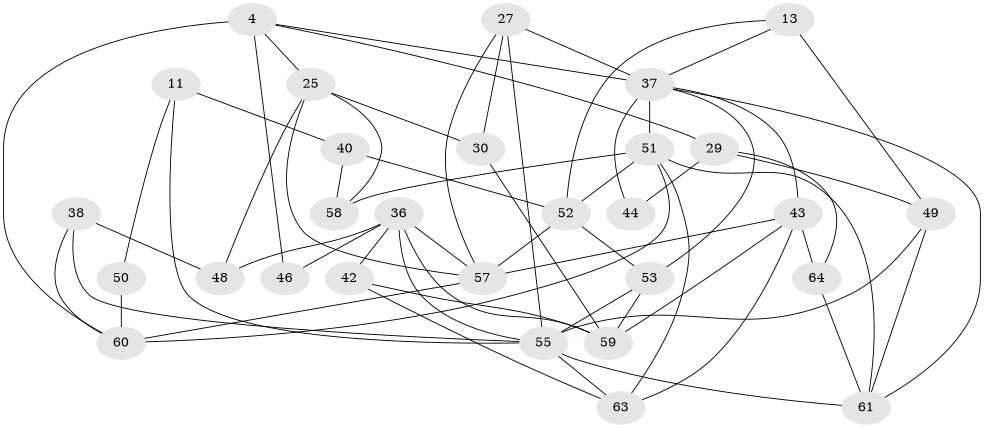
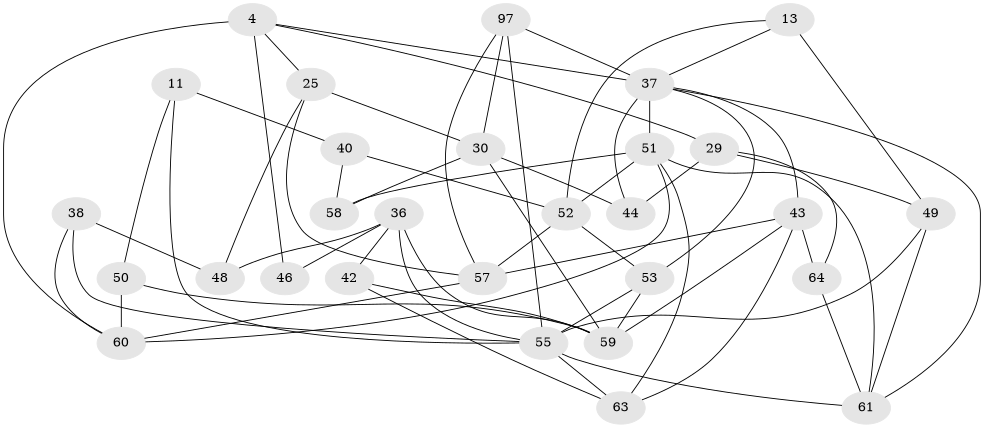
(506, 20) -> (506, 20)
(381, 141) -> (407, 180)
none -> (557, 180)
(441, 246) -> none
none -> (379, 304)
